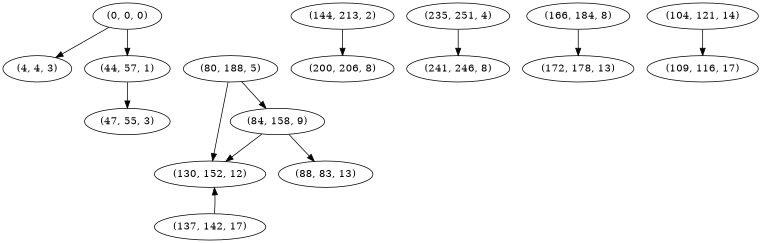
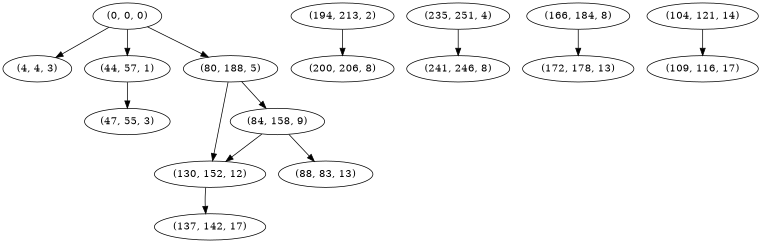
(343, 16) -> (343, 16)
none -> (175, 40)
(215, 204) -> (205, 197)
